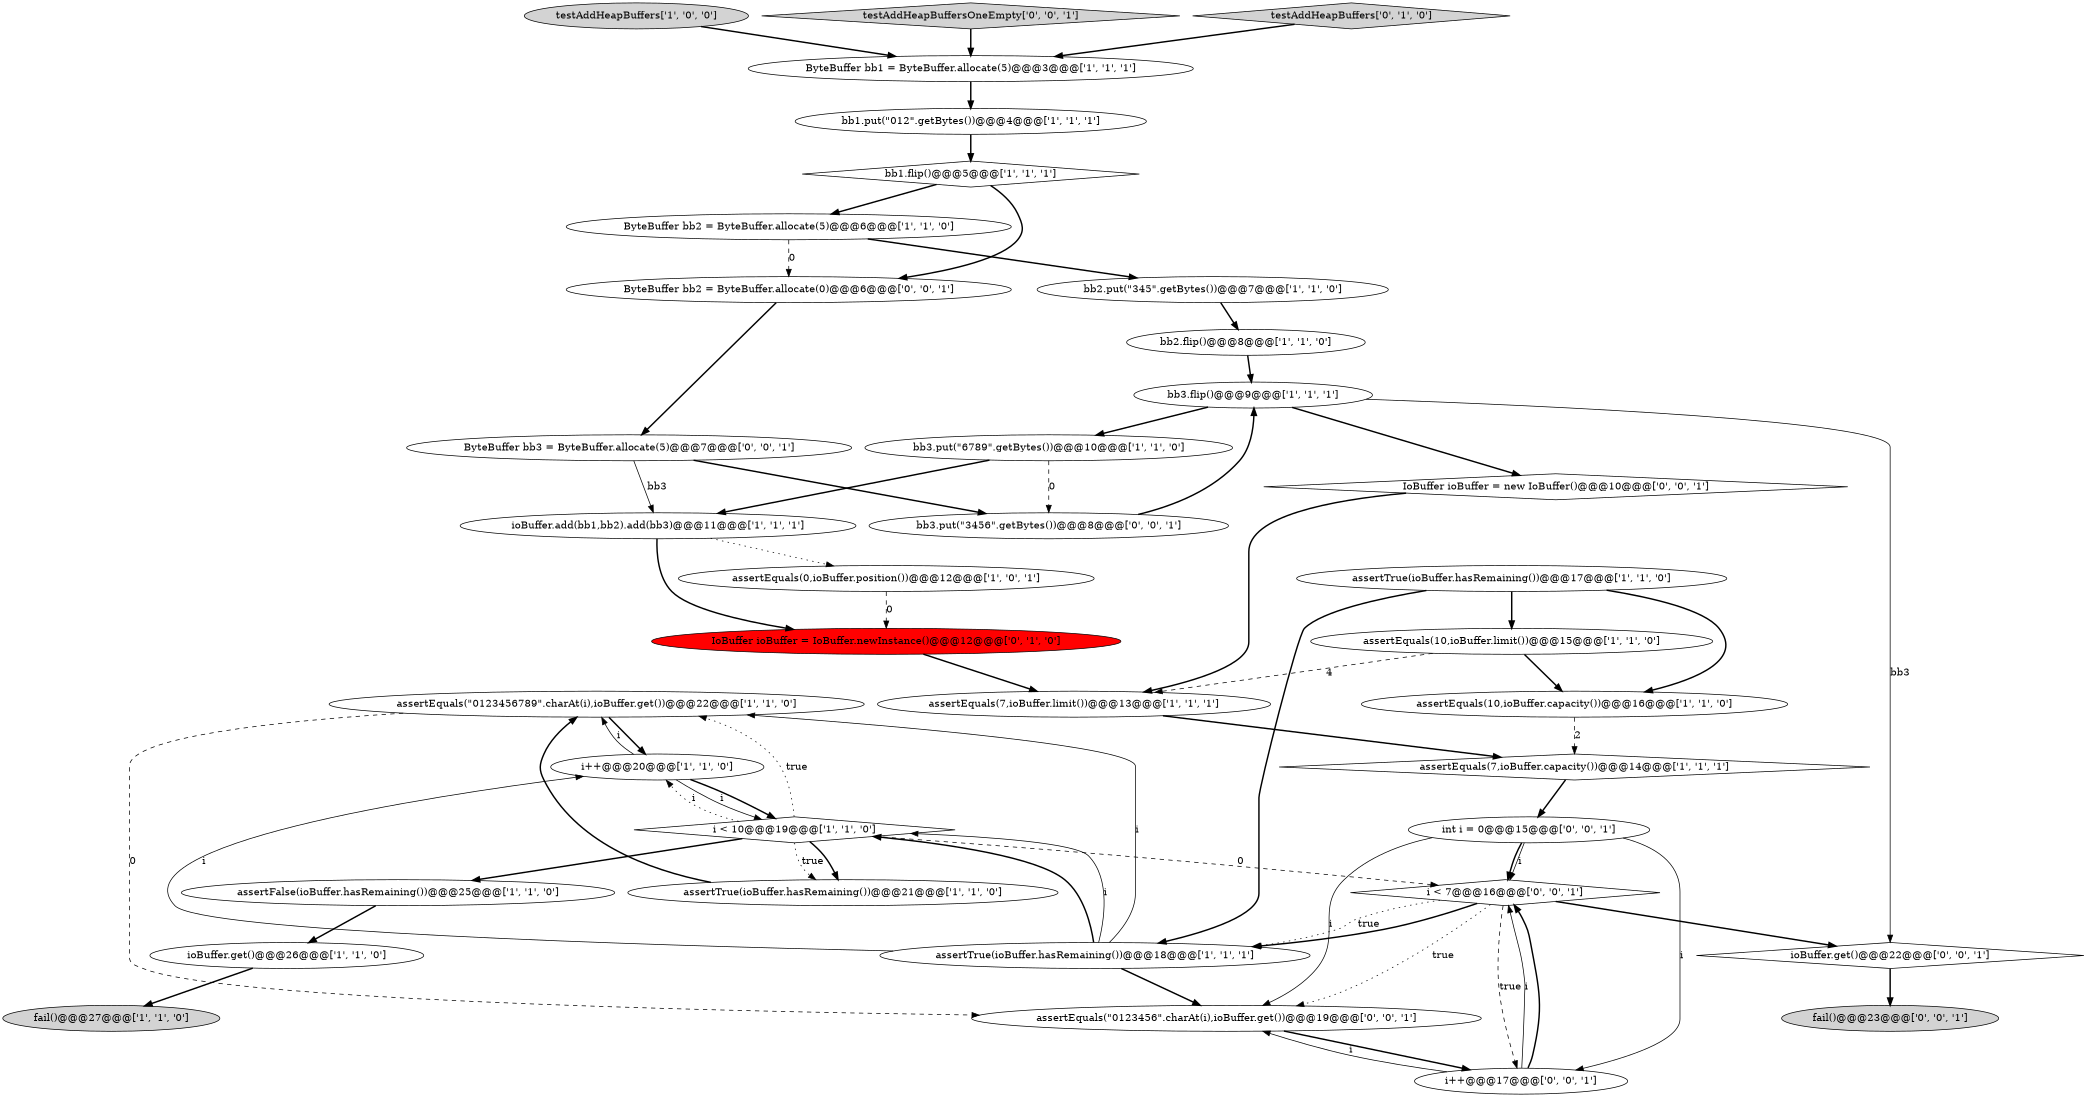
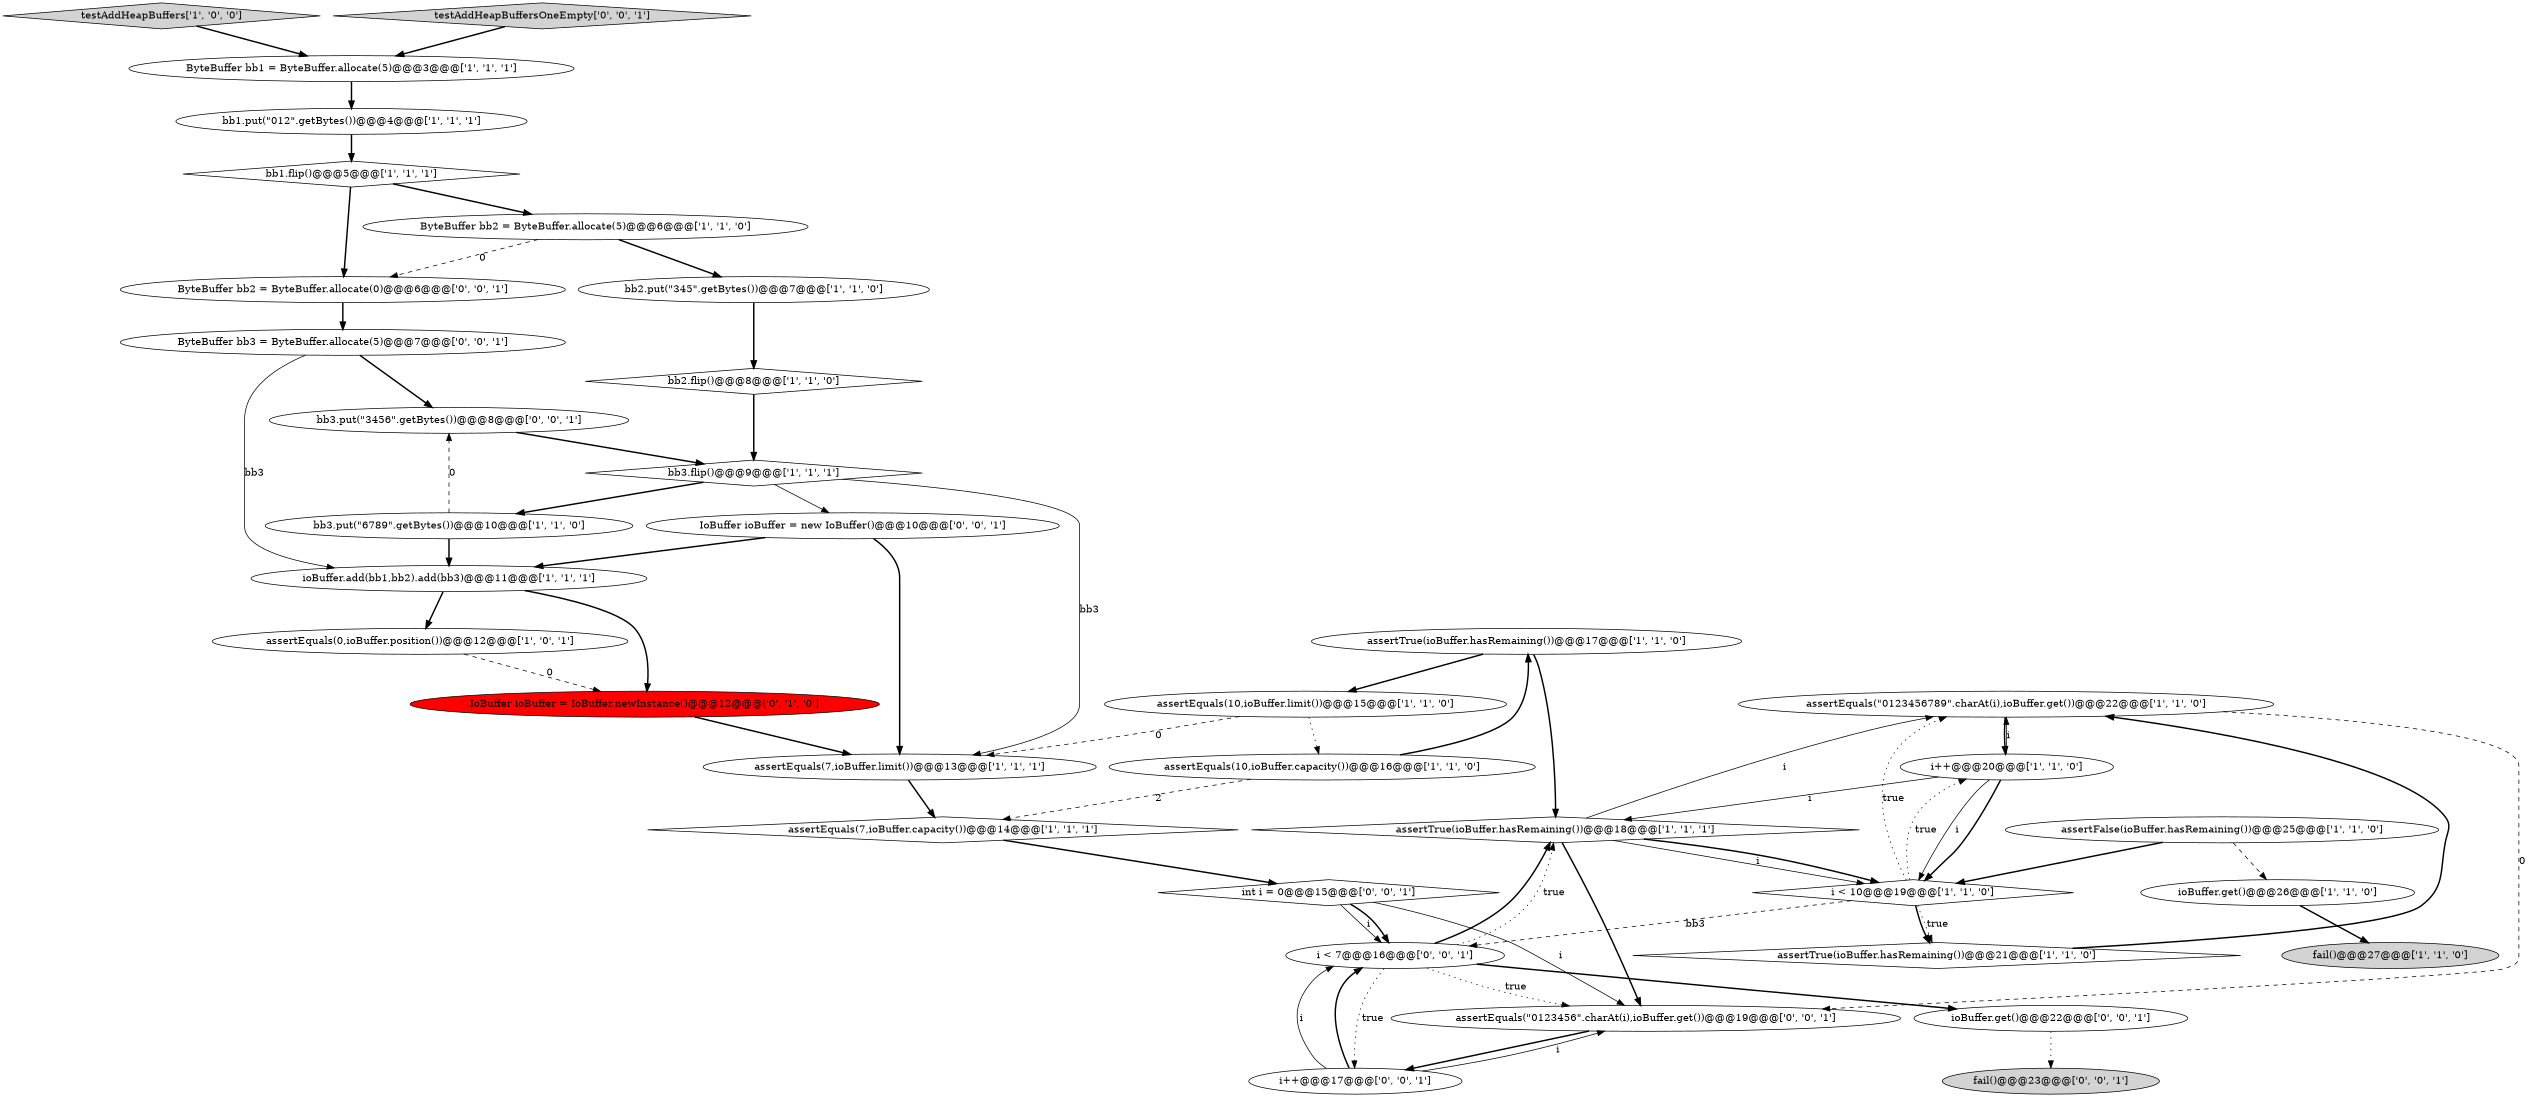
(636, 16) -> (162, 16)
(1351, 16) -> none
(1246, 342) -> (754, 381)
(1253, 395) -> (754, 473)
(1872, 437) -> (1080, 550)
(1402, 440) -> (798, 497)
(1556, 487) -> (853, 526)
(769, 551) -> (436, 607)
none -> (654, 552)
(1715, 625) -> (1487, 733)
(1540, 670) -> (1313, 732)
(1330, 673) -> (1159, 736)
(694, 798) -> (1926, 830)
(1529, 830) -> (1329, 893)
(611, 859) -> (2063, 862)
(1241, 861) -> (1696, 924)
(843, 893) -> (1937, 956)
(1505, 893) -> (1395, 956)
(346, 922) -> (2247, 858)
(309, 927) -> (1785, 798)
(1095, 956) -> (1555, 830)
(1890, 956) -> (2051, 1018)
(1680, 970) -> none
(1890, 983) -> (2051, 1046)
(1499, 984) -> (1360, 1012)
